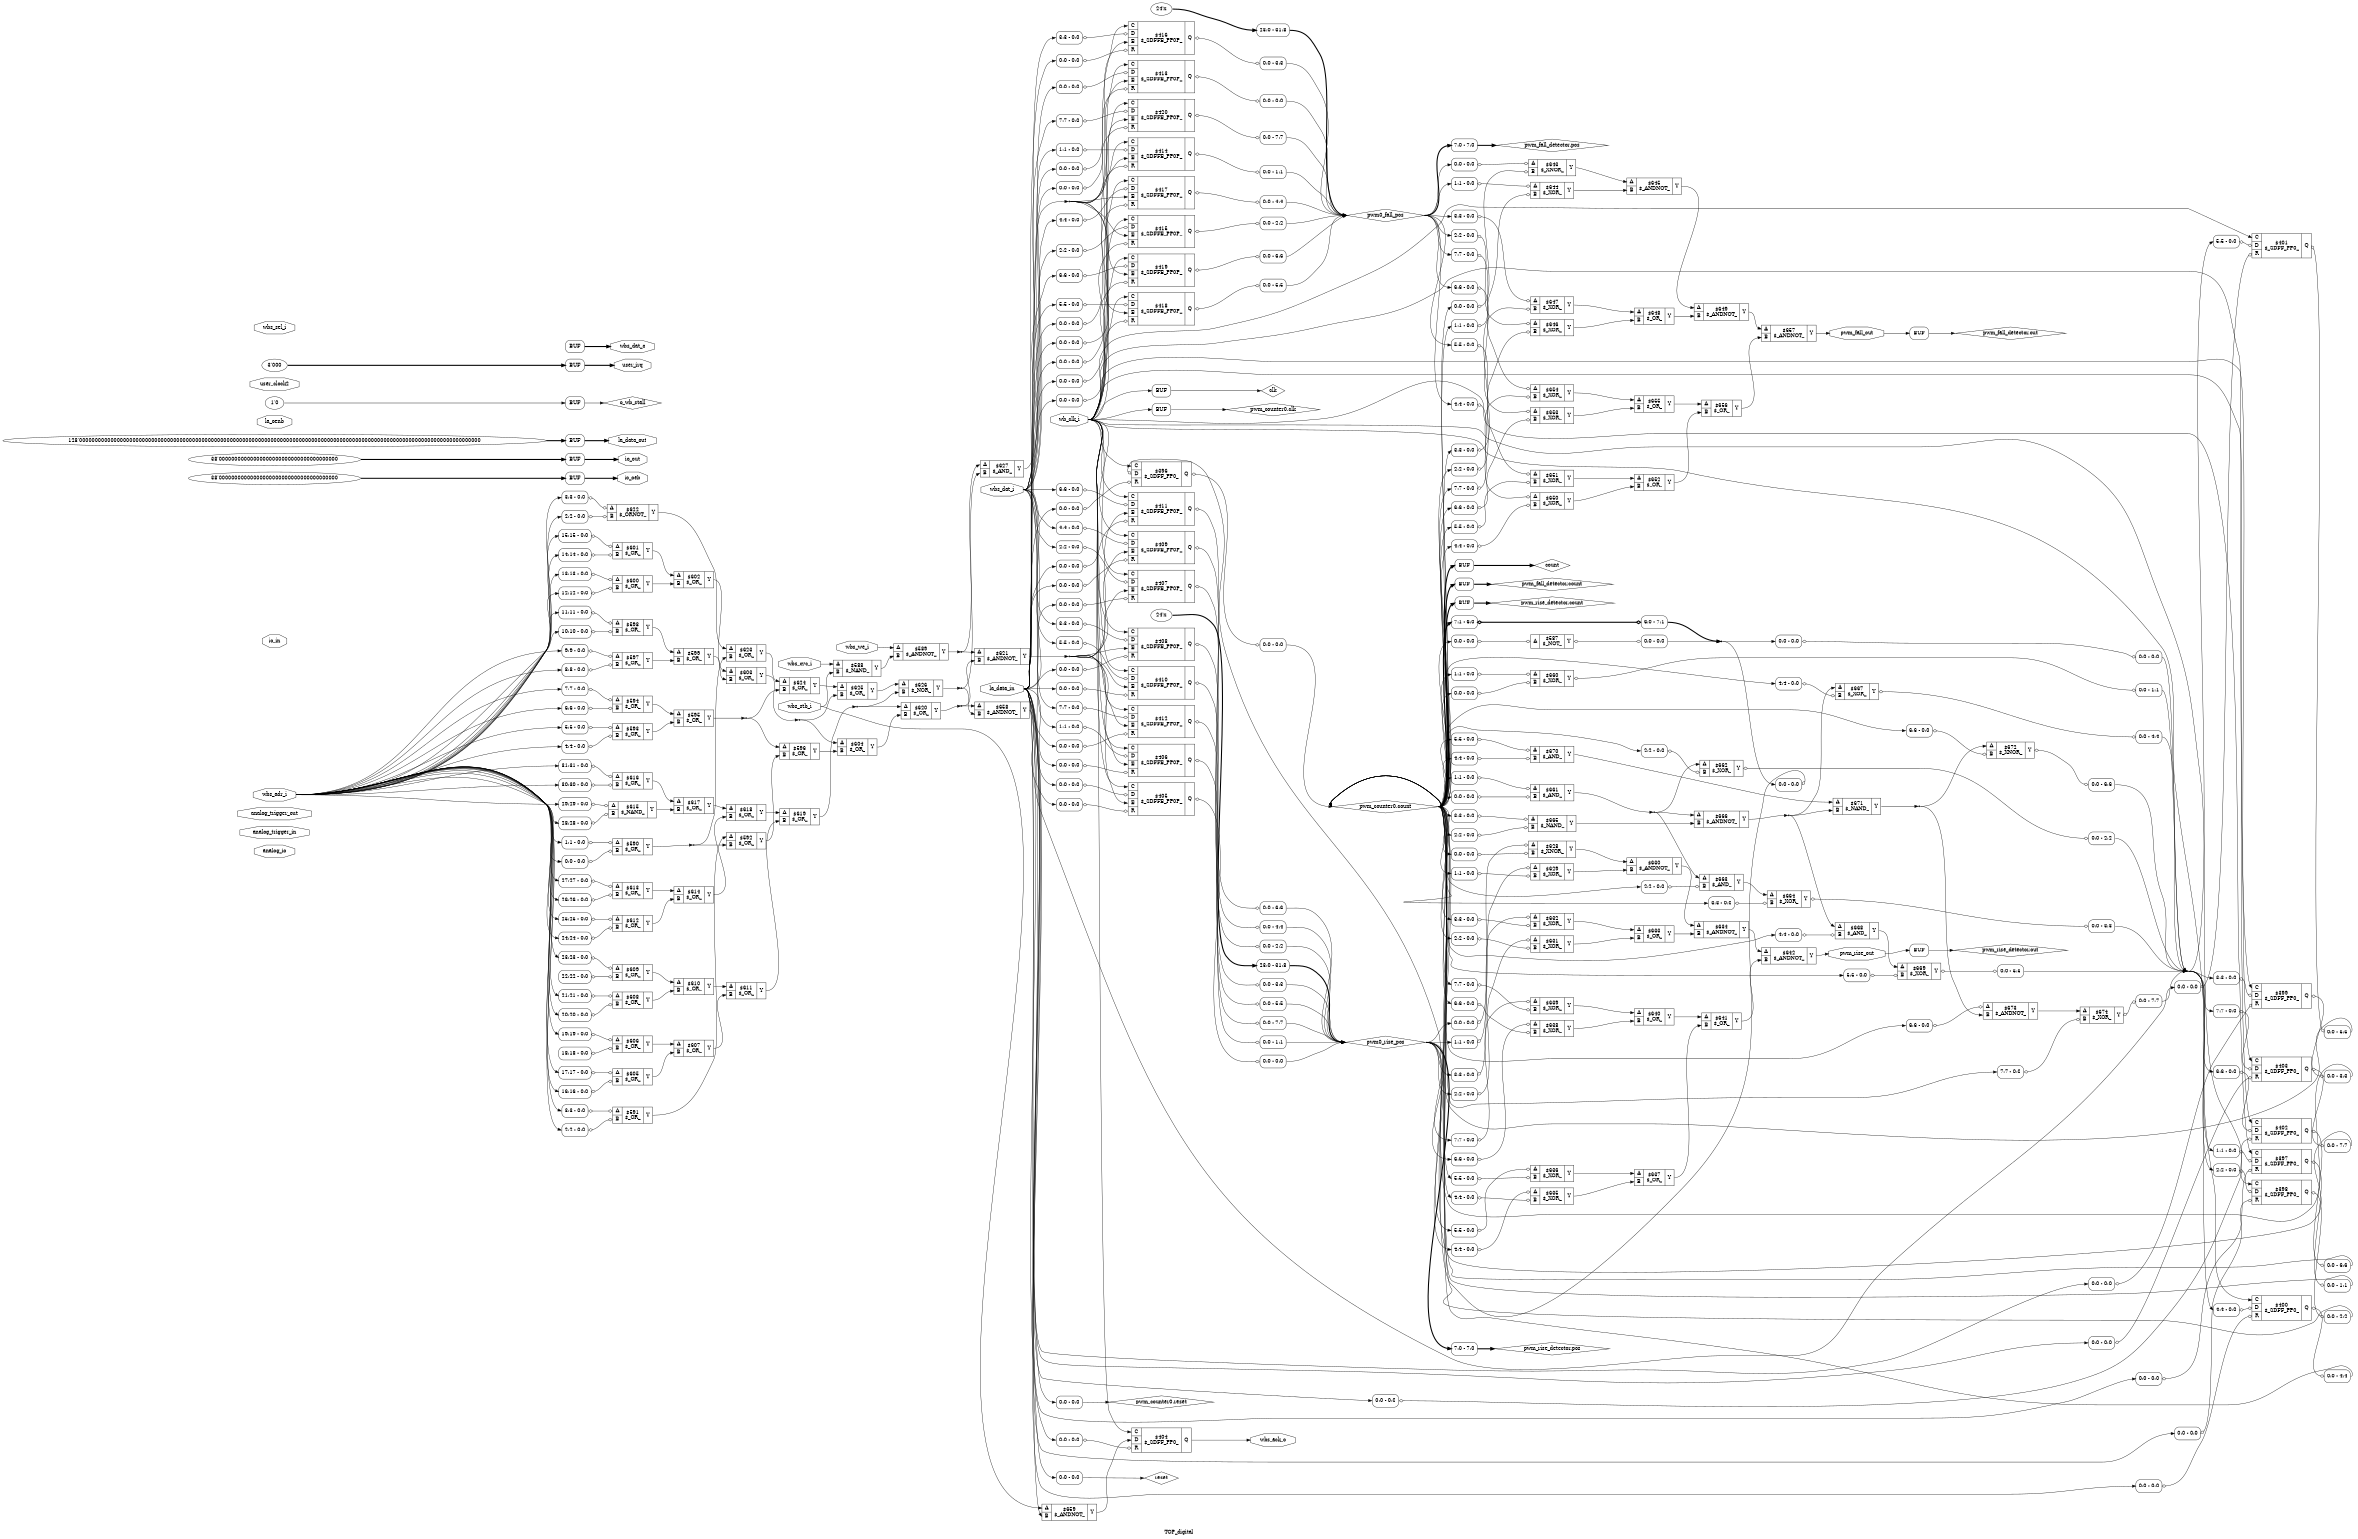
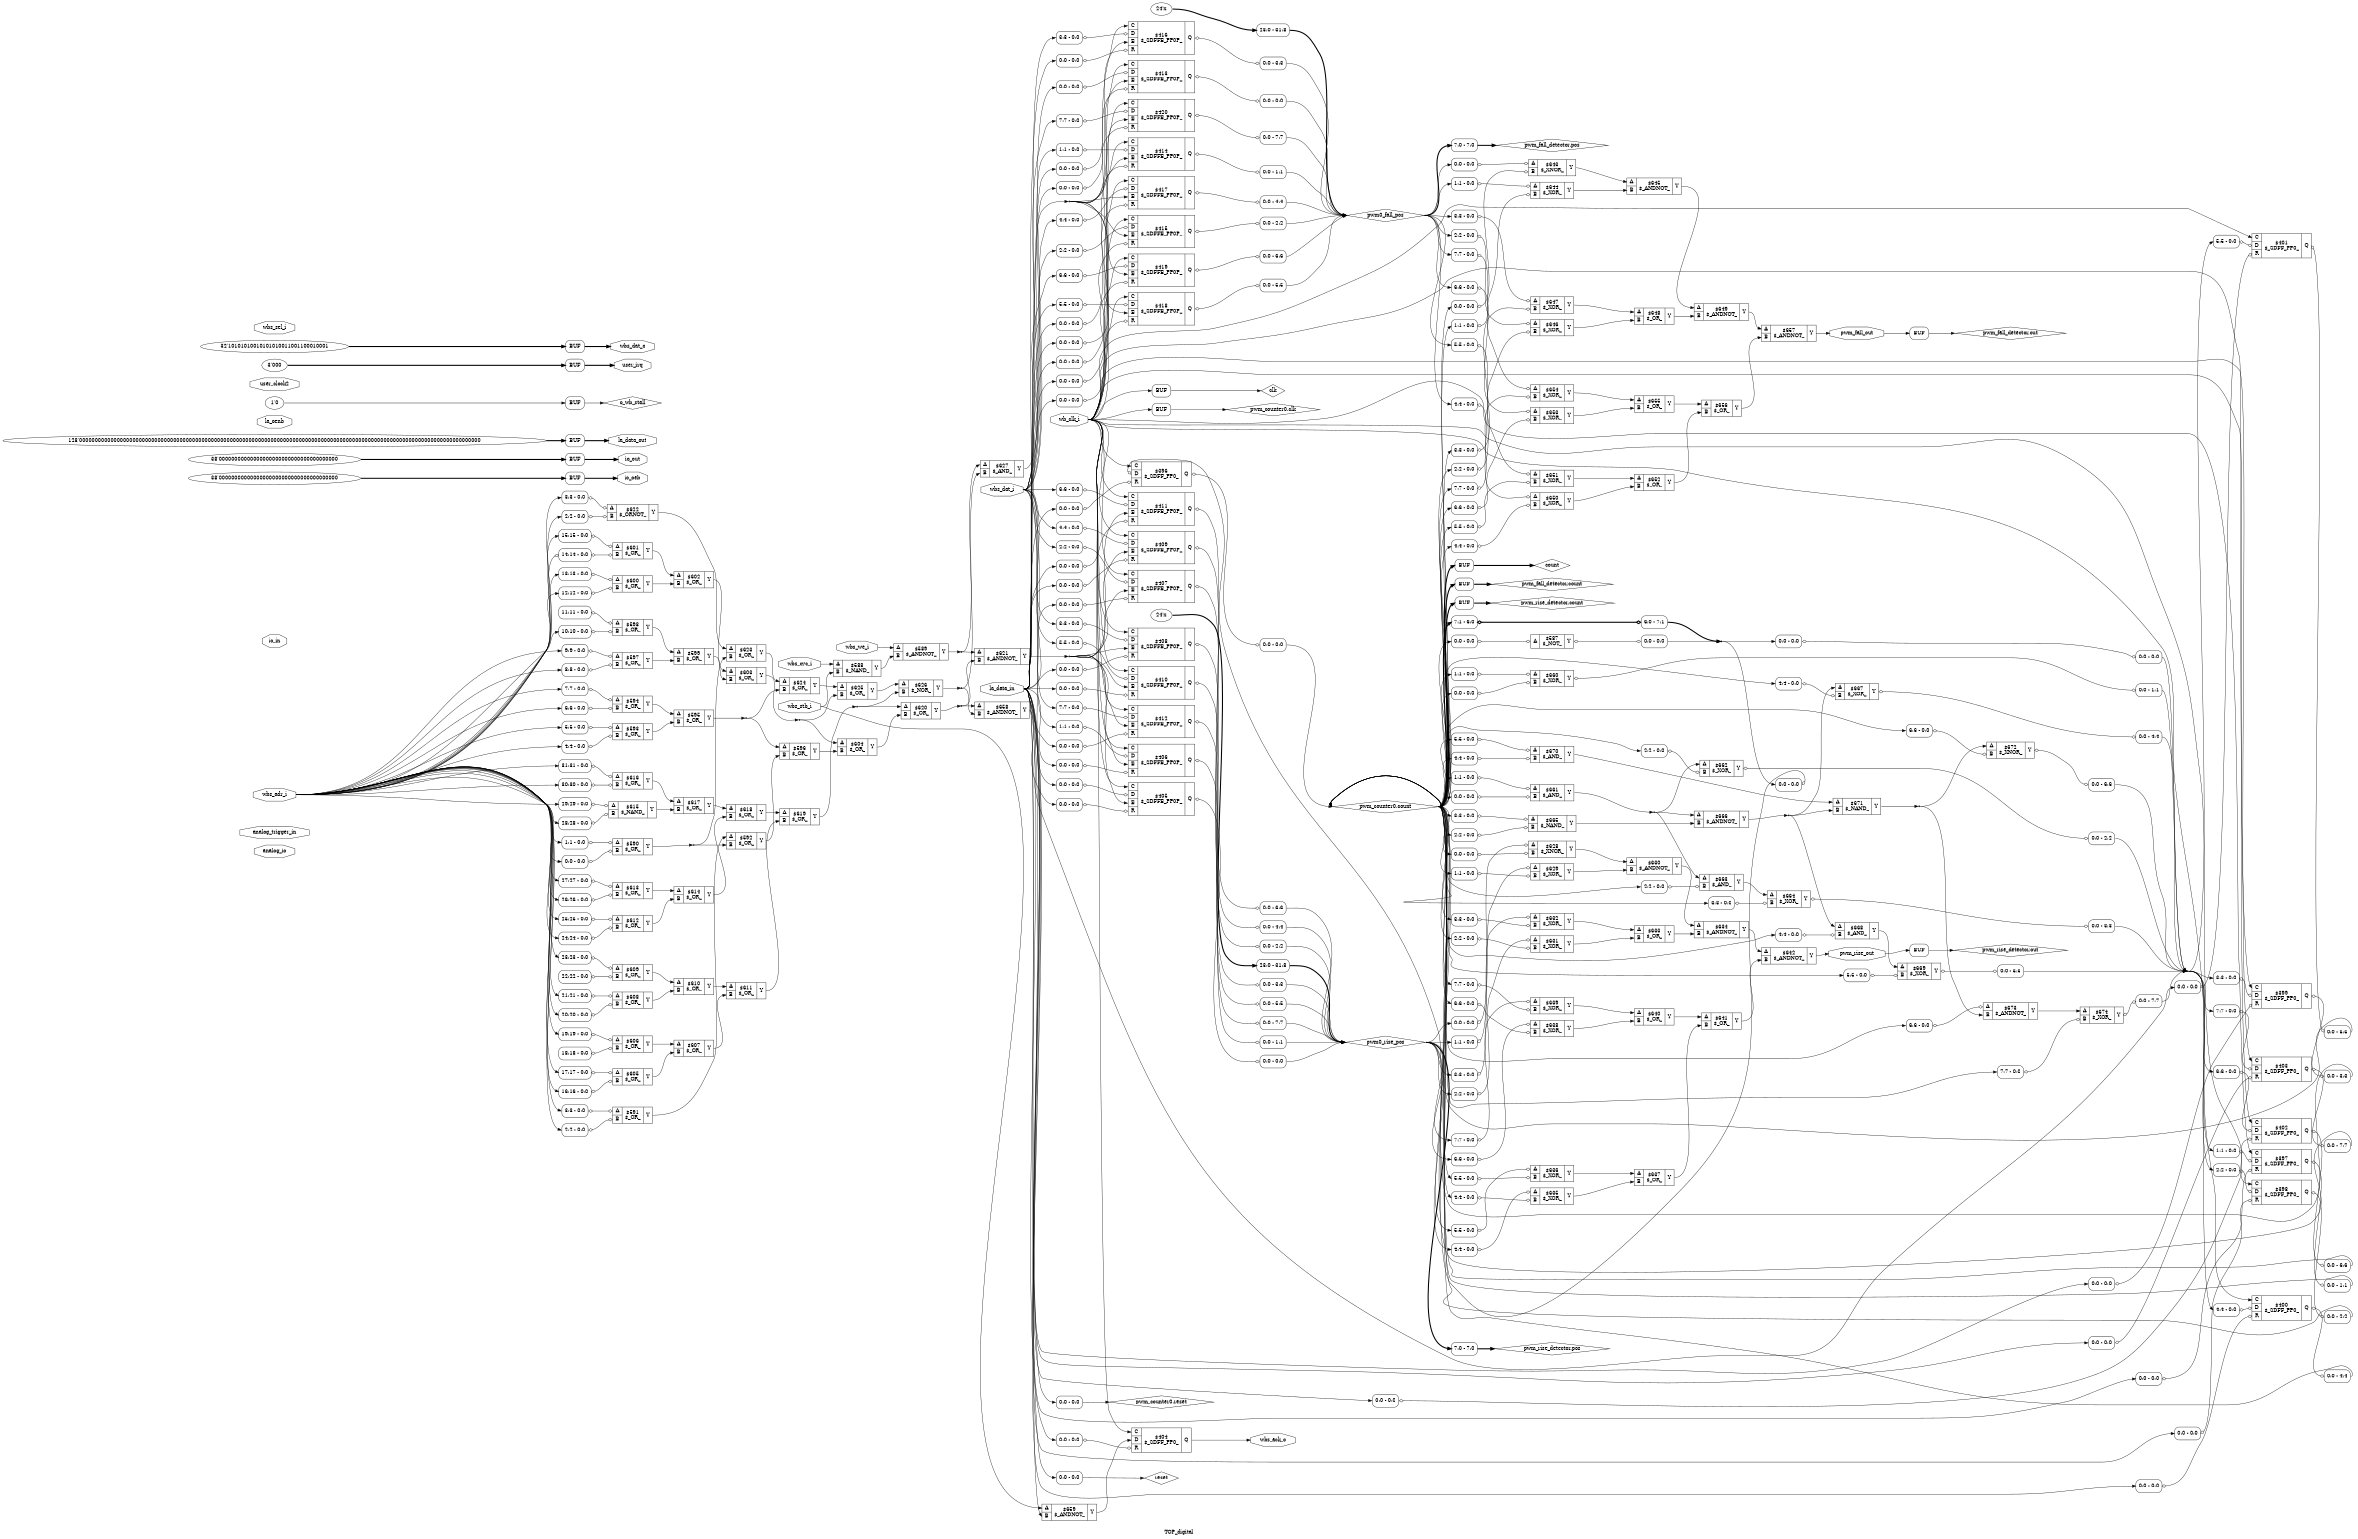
none -> (275, 347)
(481, 732) -> (481, 732)
(457, 746) -> none
(275, 814) -> none
